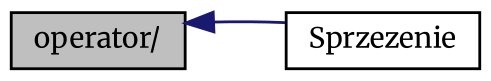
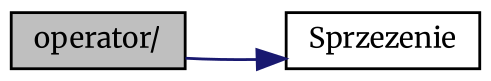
(249, 22) -> (221, 59)
